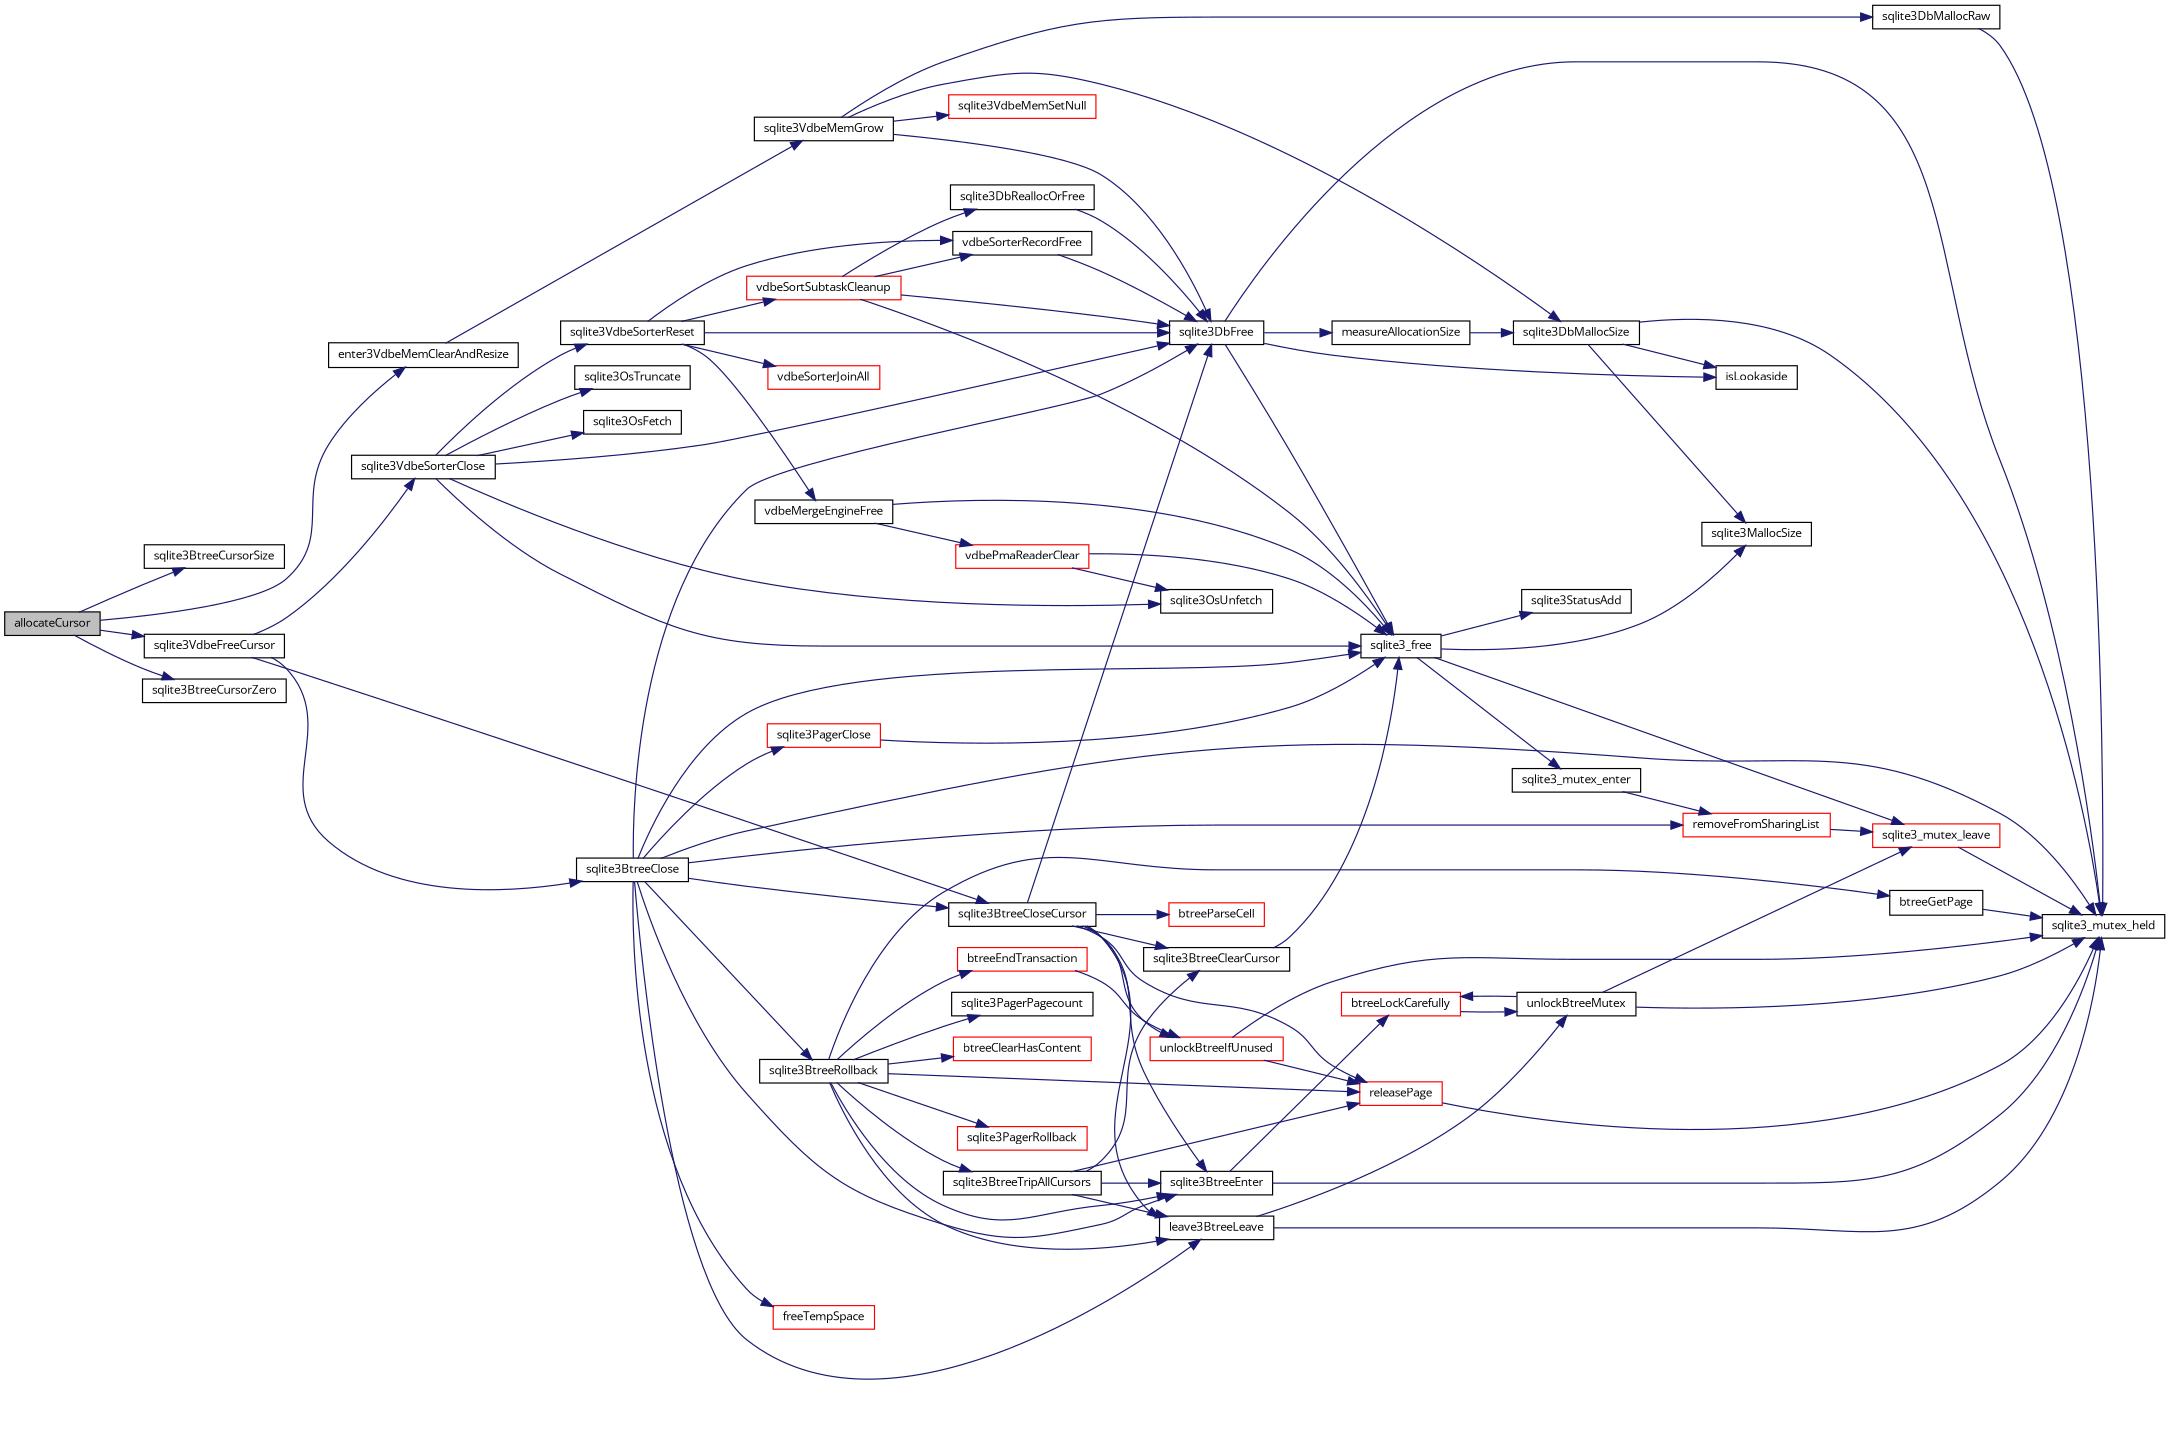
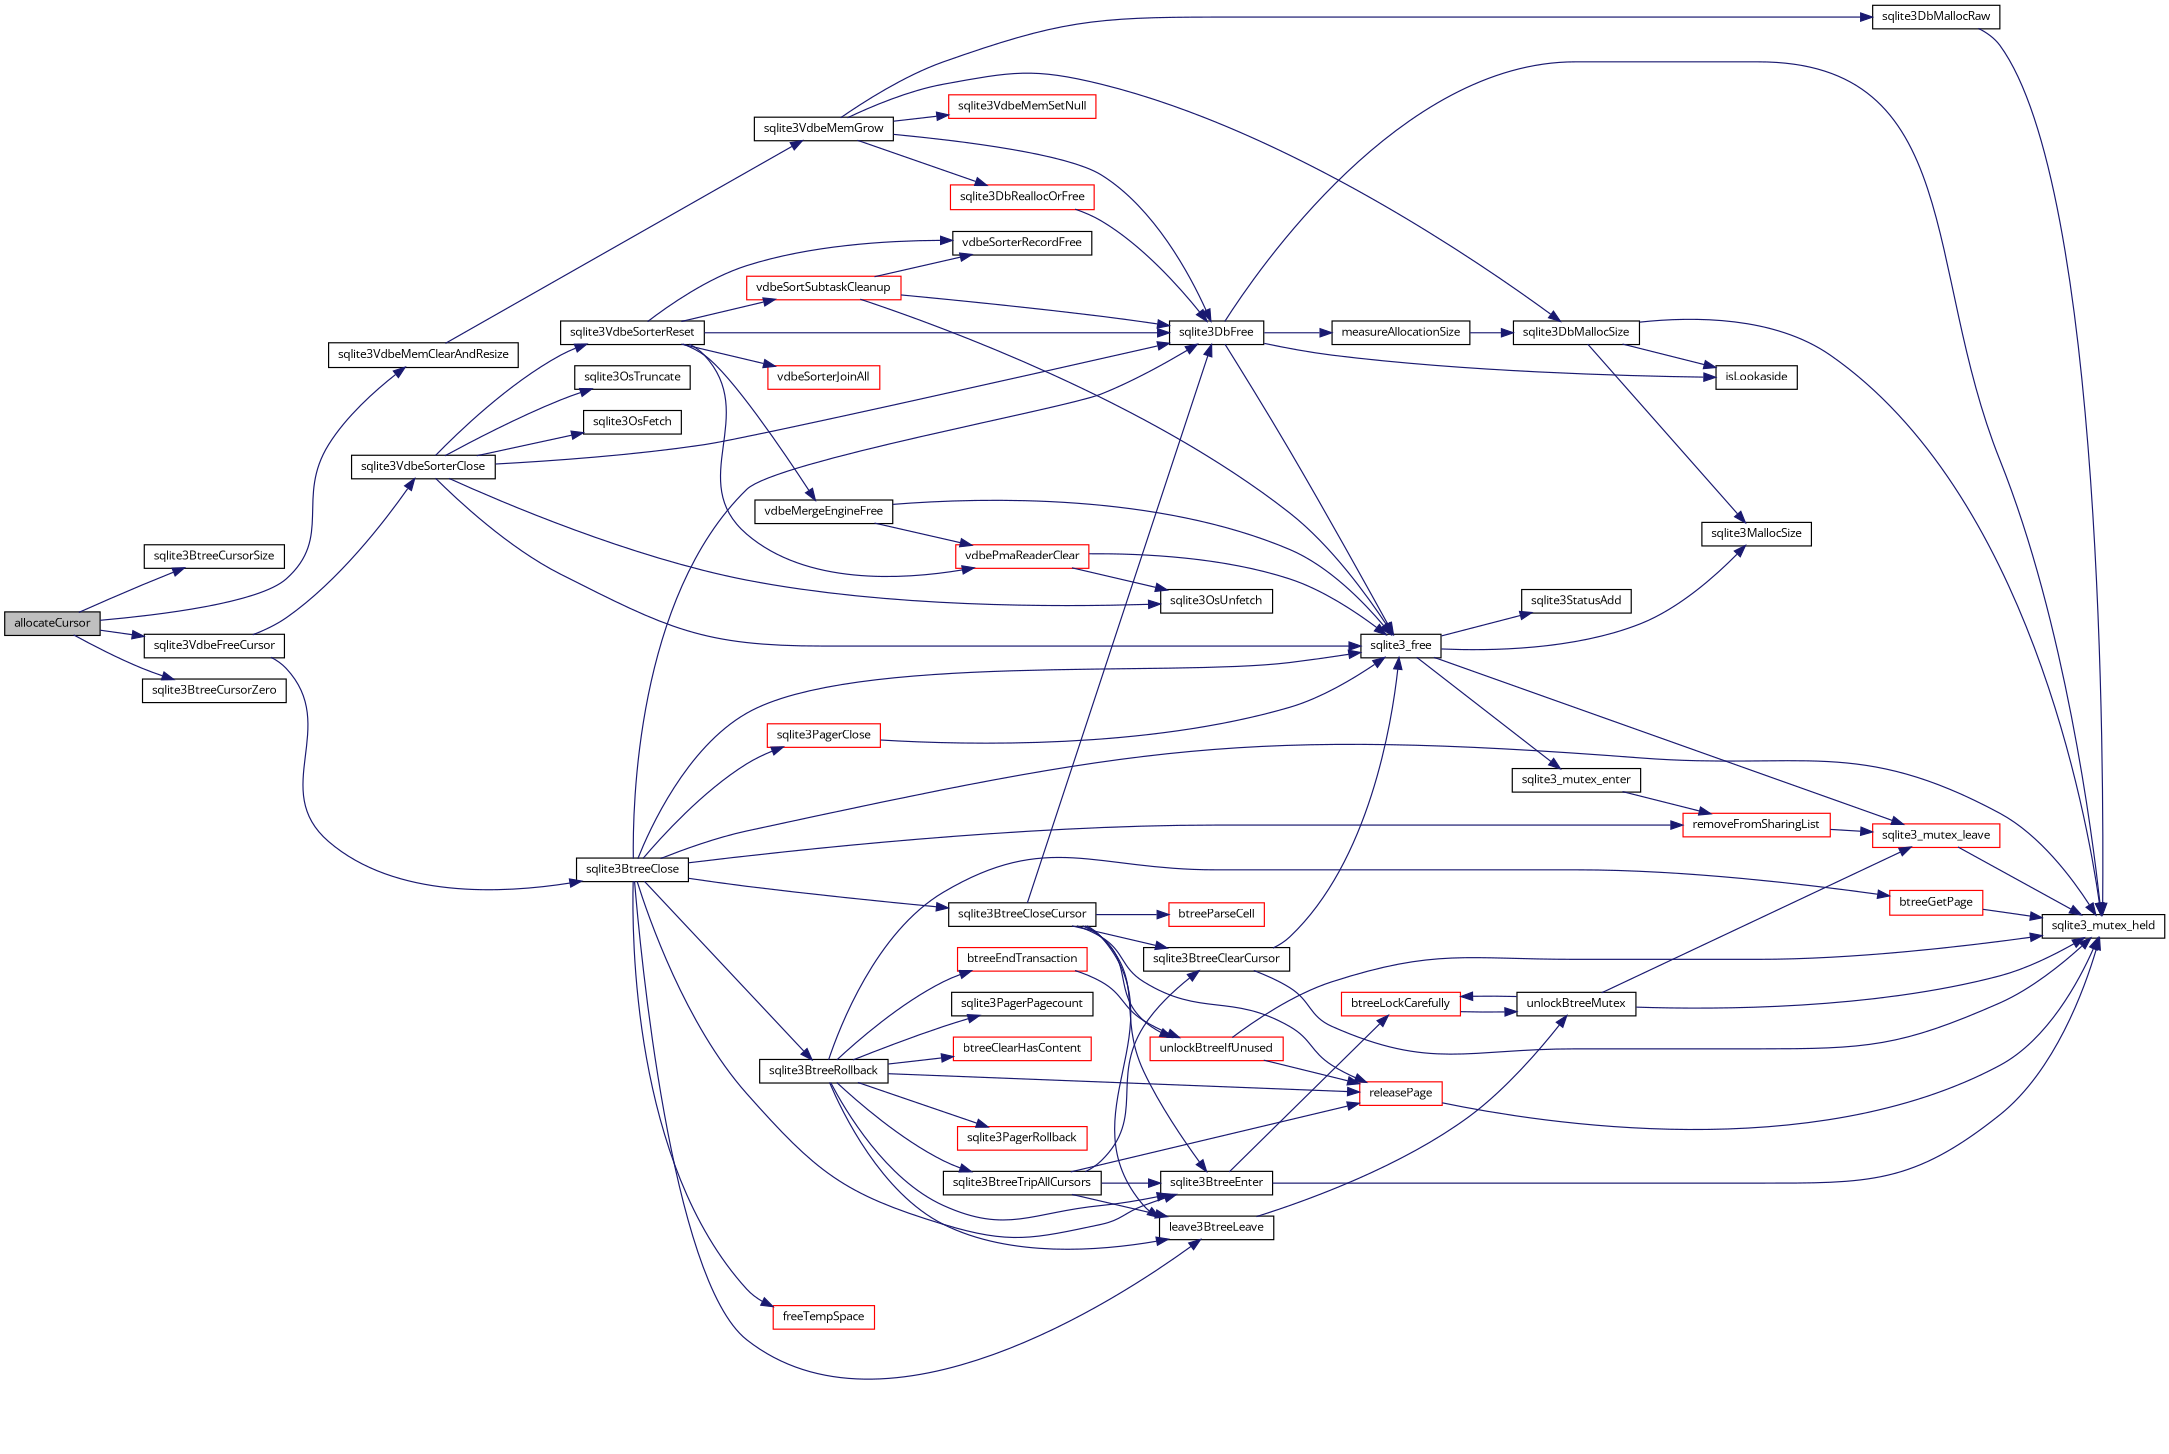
(1022, 197) -> (1022, 197)
(886, 250) -> (917, 161)
(1123, 282) -> none
(423, 355) -> (423, 355)
none -> (753, 538)
(615, 777) -> none
(1936, 903) -> (1936, 903)
(1772, 1228) -> (1668, 1049)
